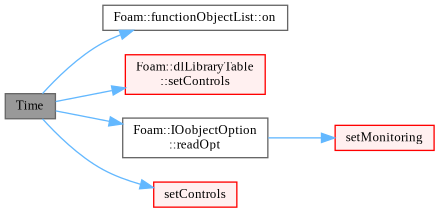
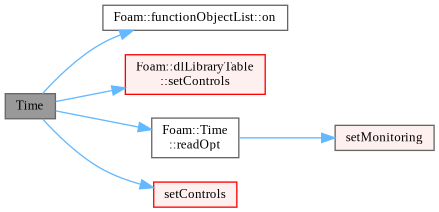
(195, 138) -> (195, 138)
(385, 138) -> (385, 138)
